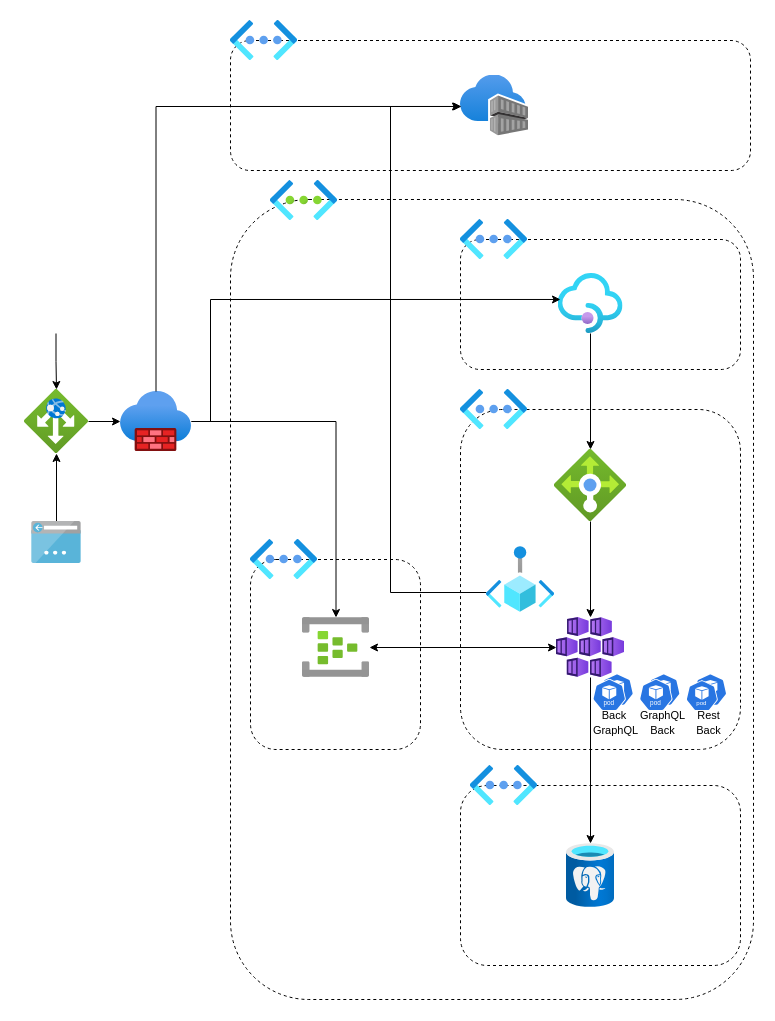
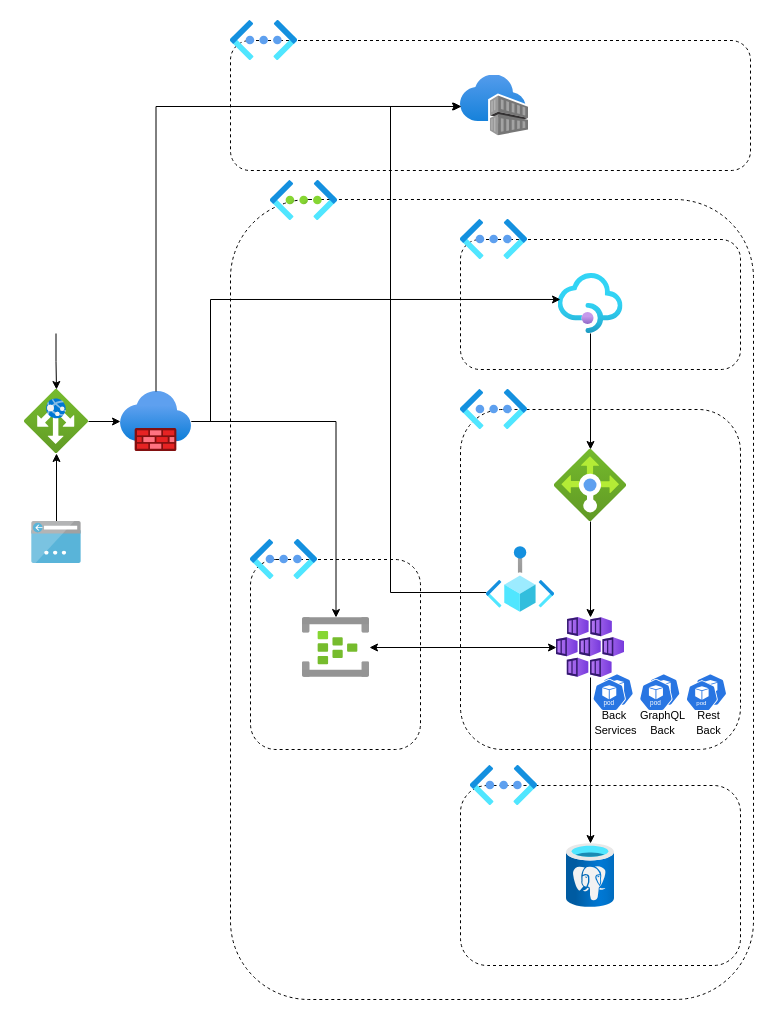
(616, 723) -> (616, 723)
